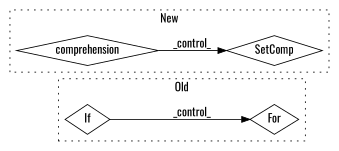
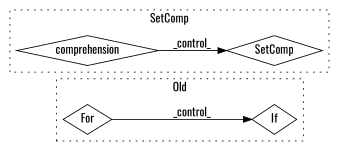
(169, 19) -> (169, 19)
(176, 119) -> (178, 119)
